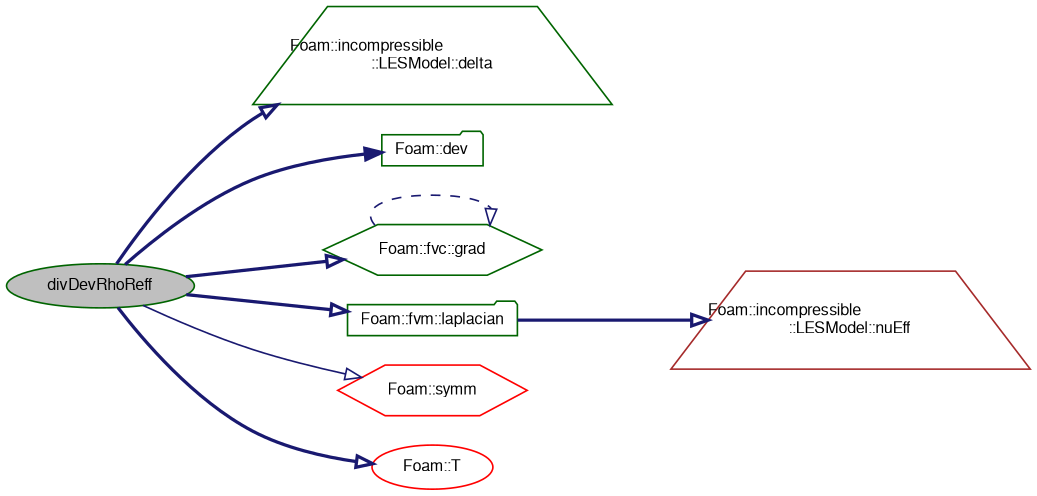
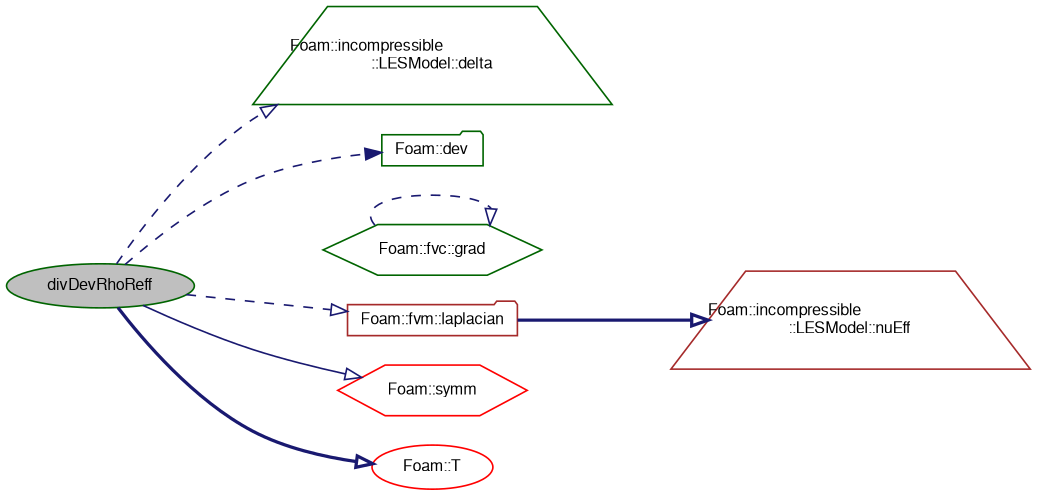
(182, 181) -> (182, 181)
(235, 188) -> (235, 188)
(256, 269) -> none
(259, 302) -> (259, 302)
(432, 320) -> (432, 320)
